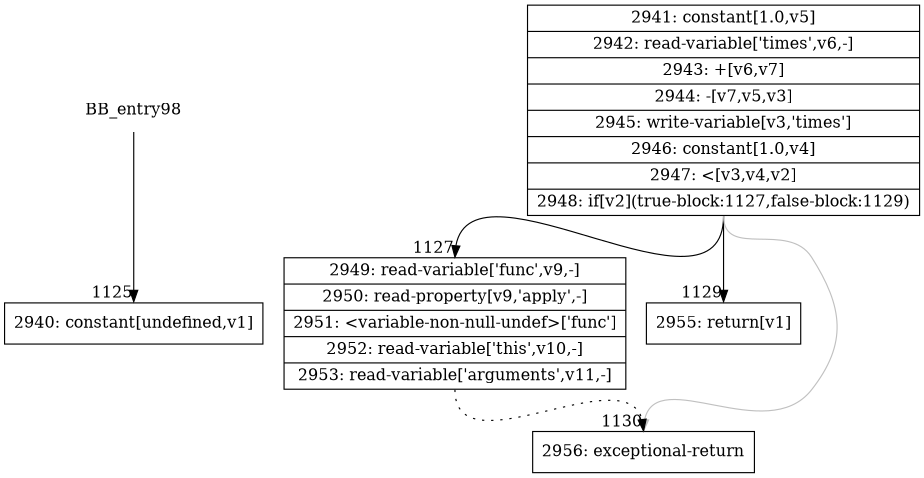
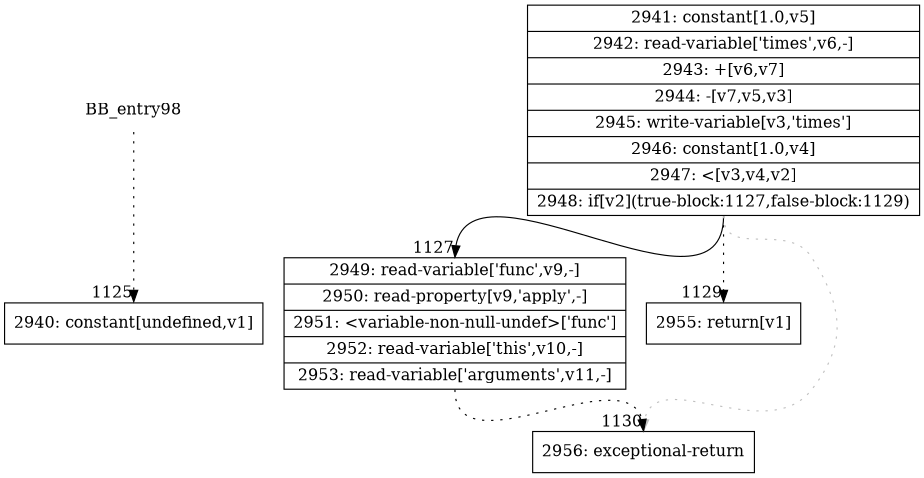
(134, 211) -> (134, 211)
(724, 253) -> (724, 253)
(829, 361) -> (829, 361)
